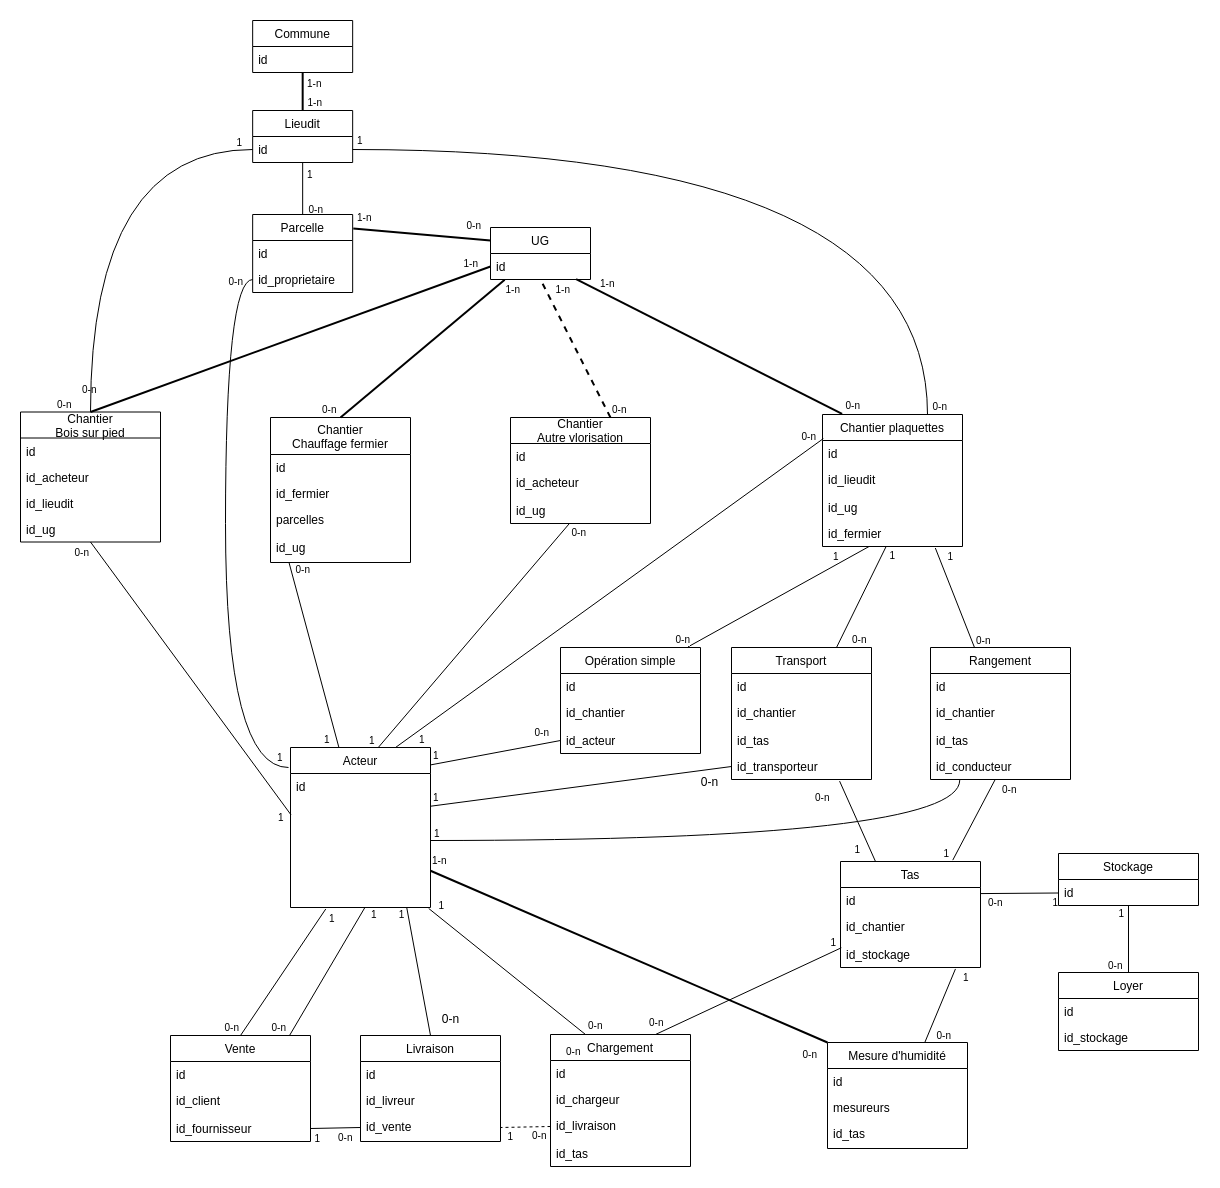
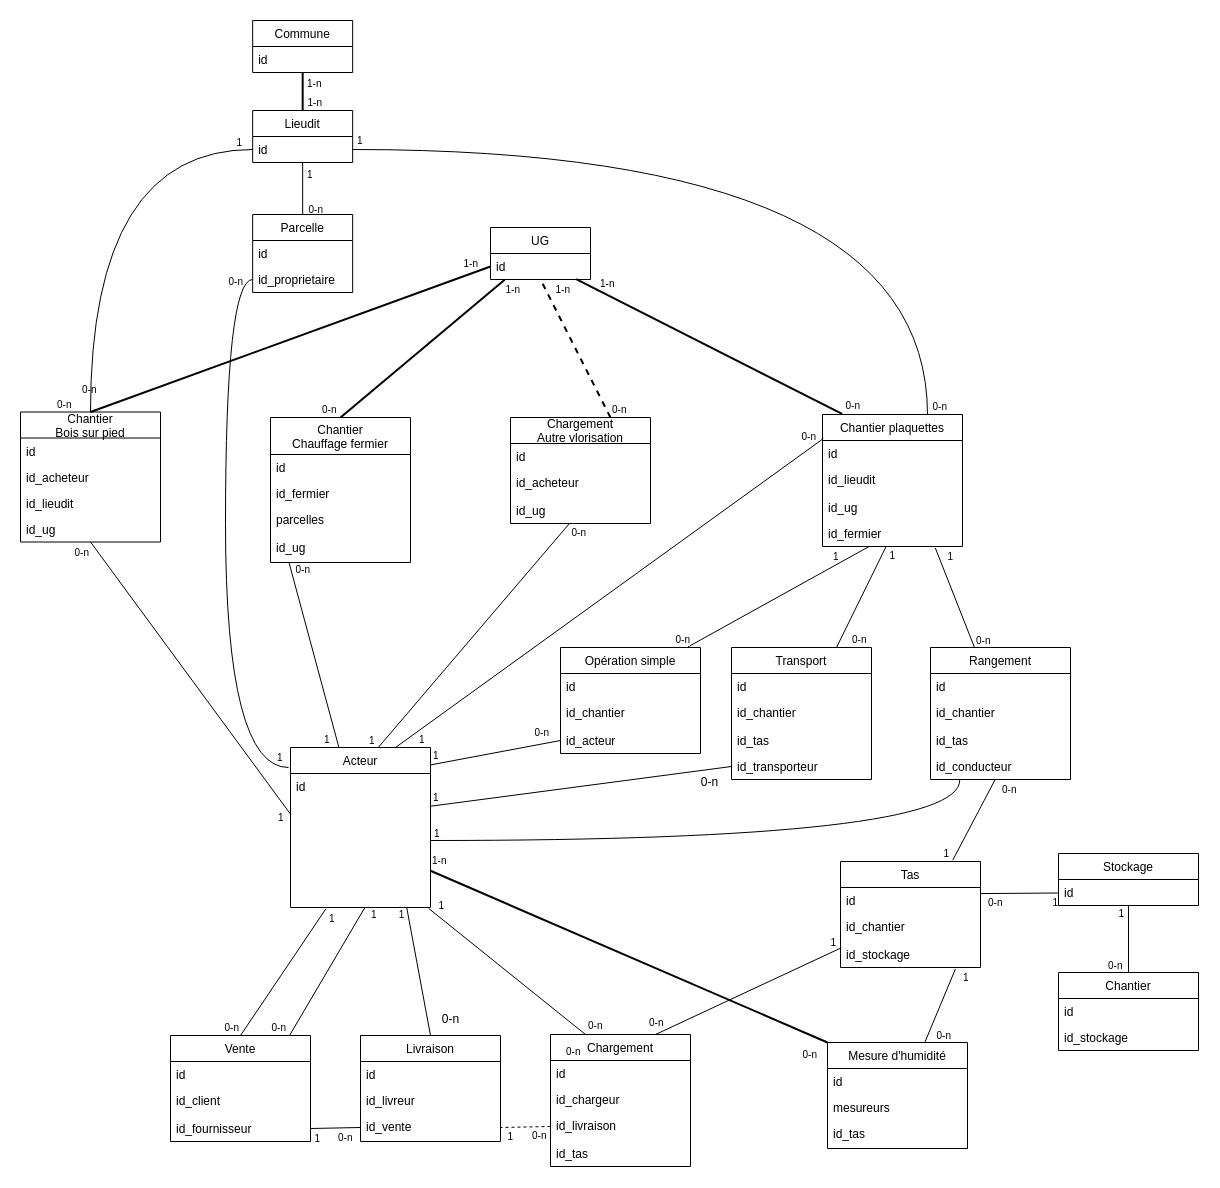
(421, 235) -> none
(580, 424) -> (580, 424)
(857, 819) -> none
(1128, 986) -> (1128, 986)
